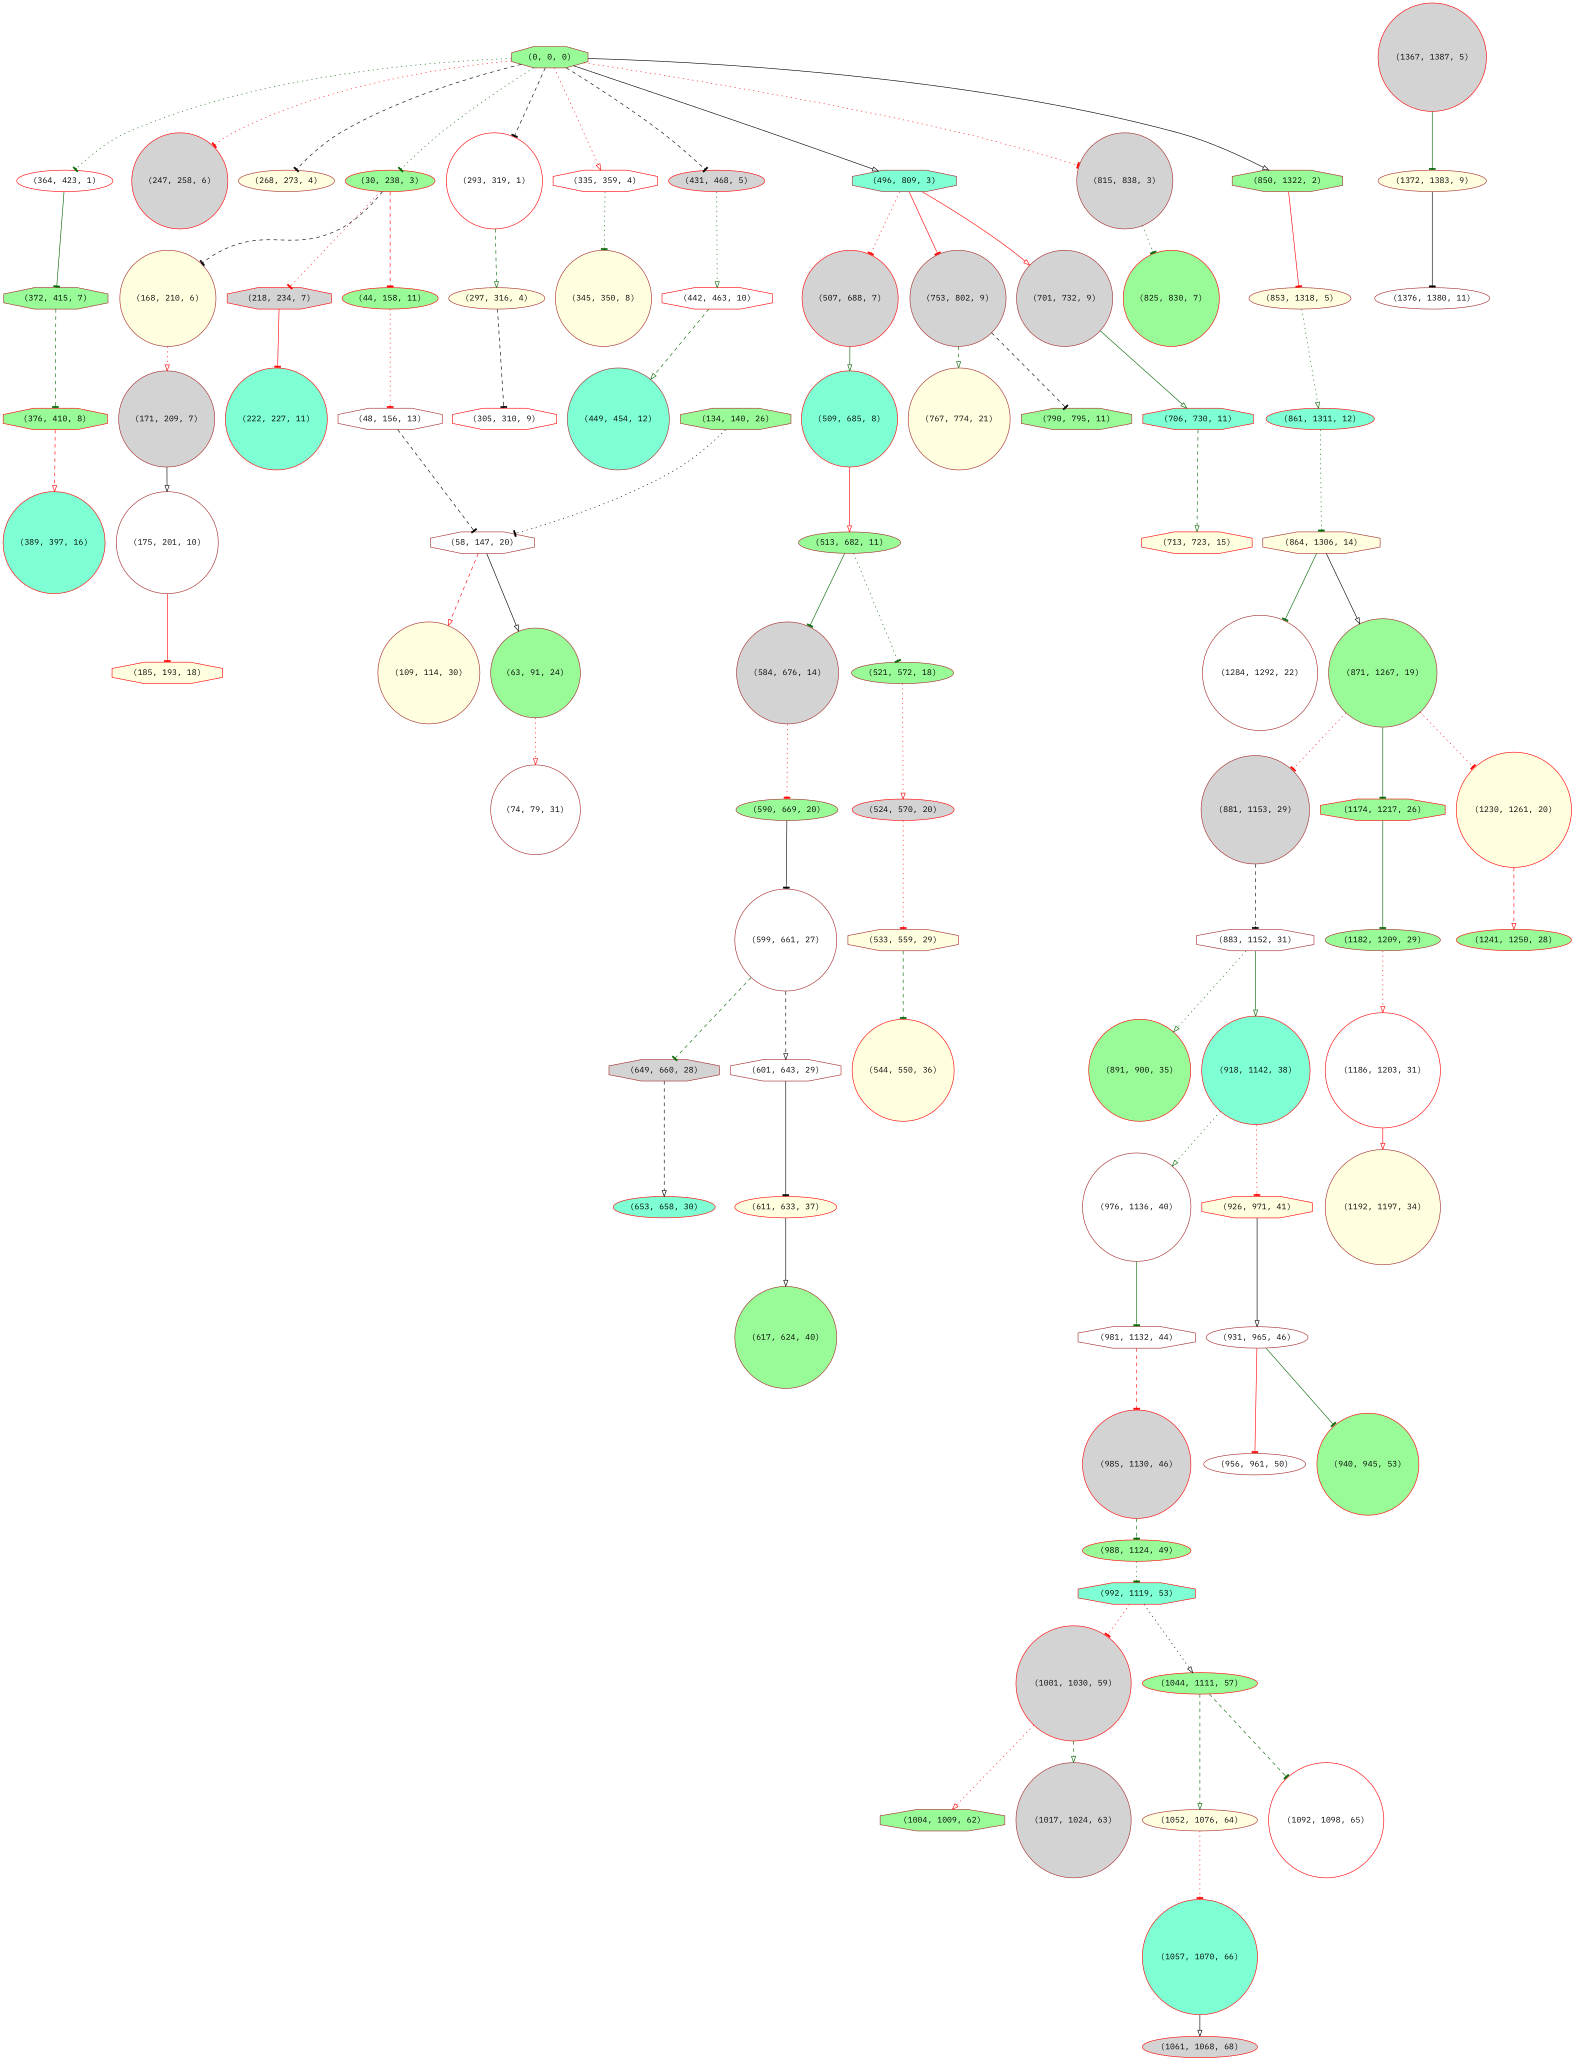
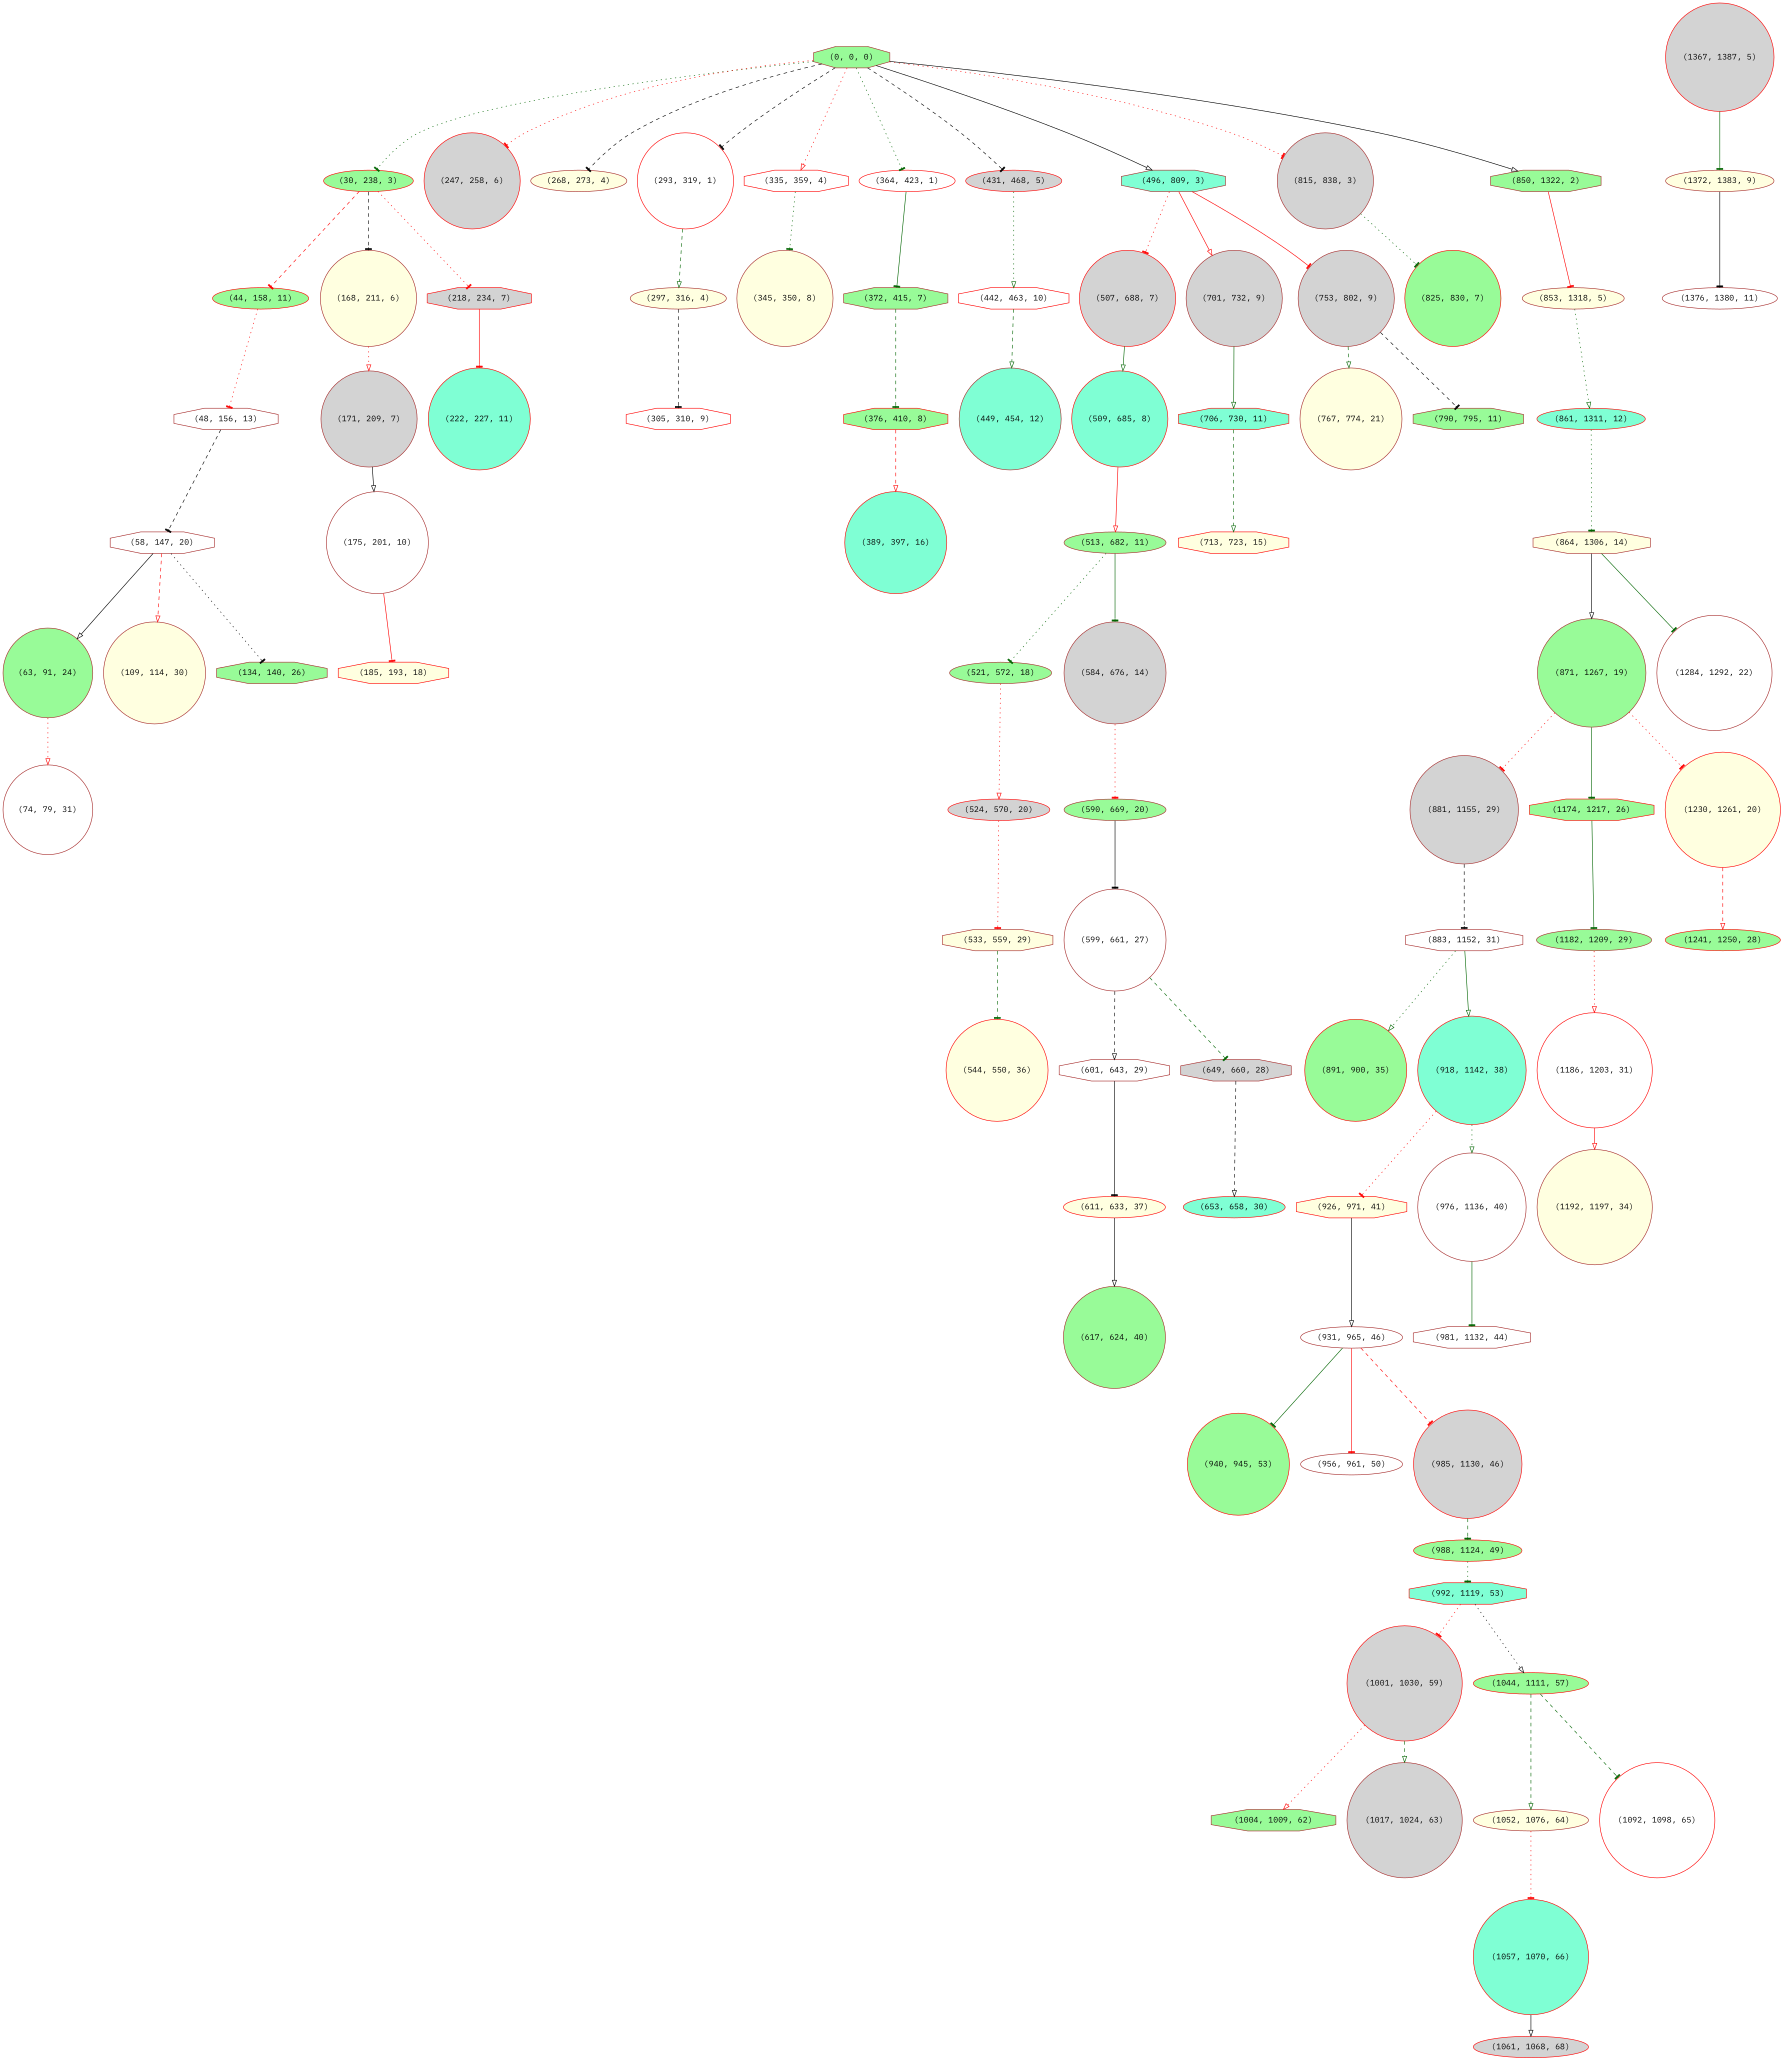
(168, 298) -> (368, 298)
(628, 494) -> (216, 607)
(1255, 810) -> (1464, 810)
(1137, 1378) -> (1395, 1385)
